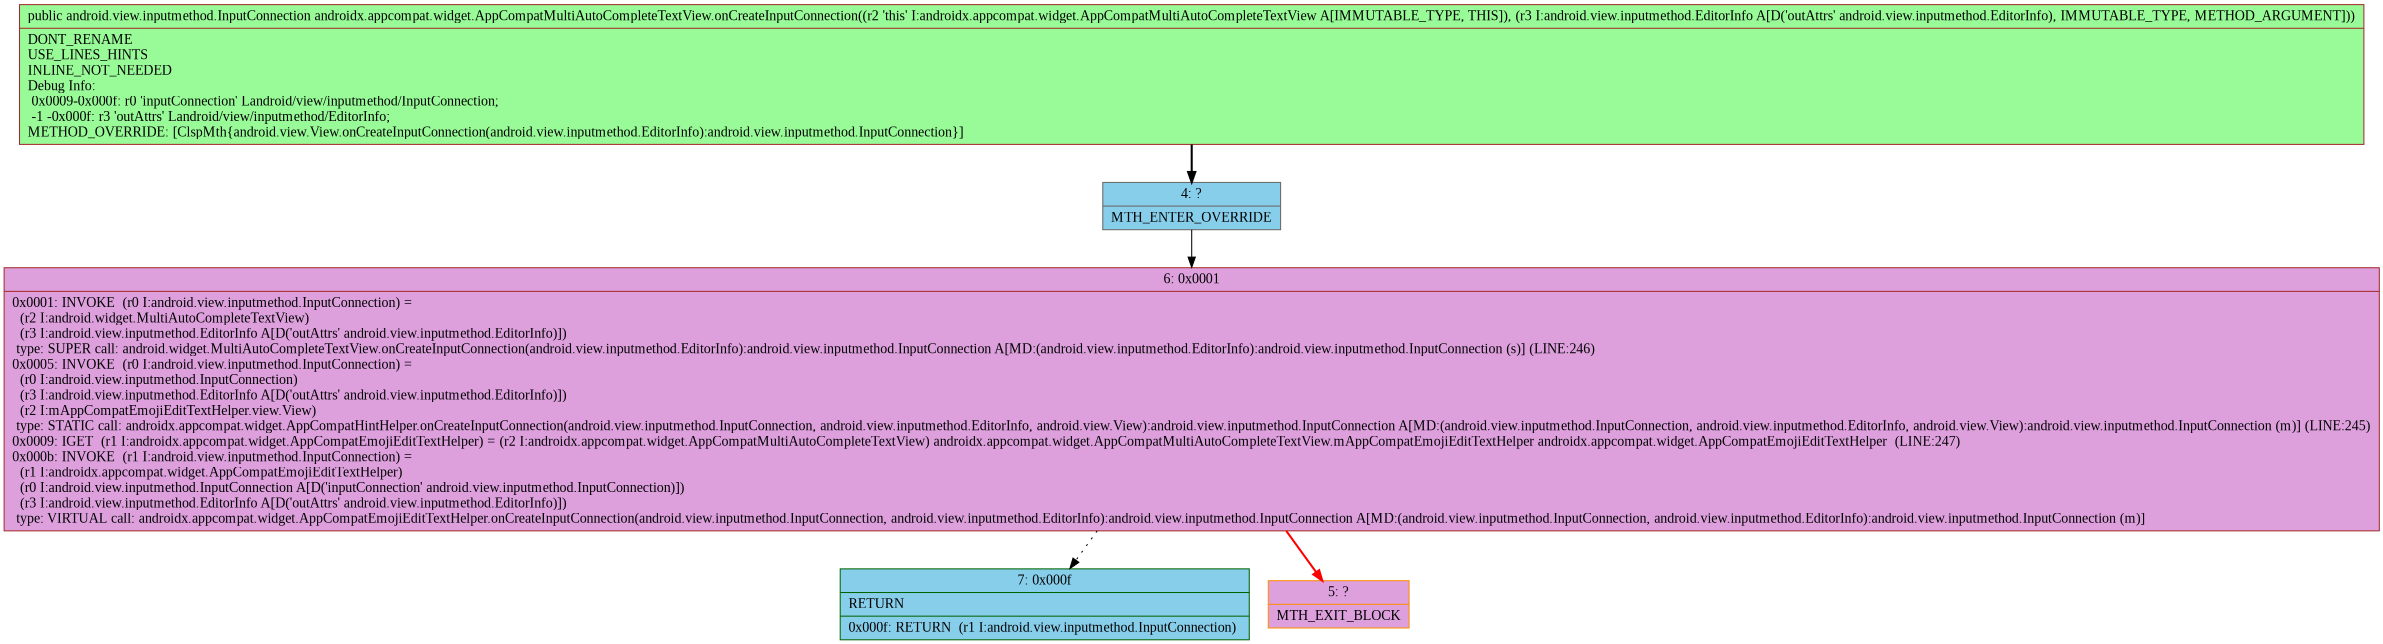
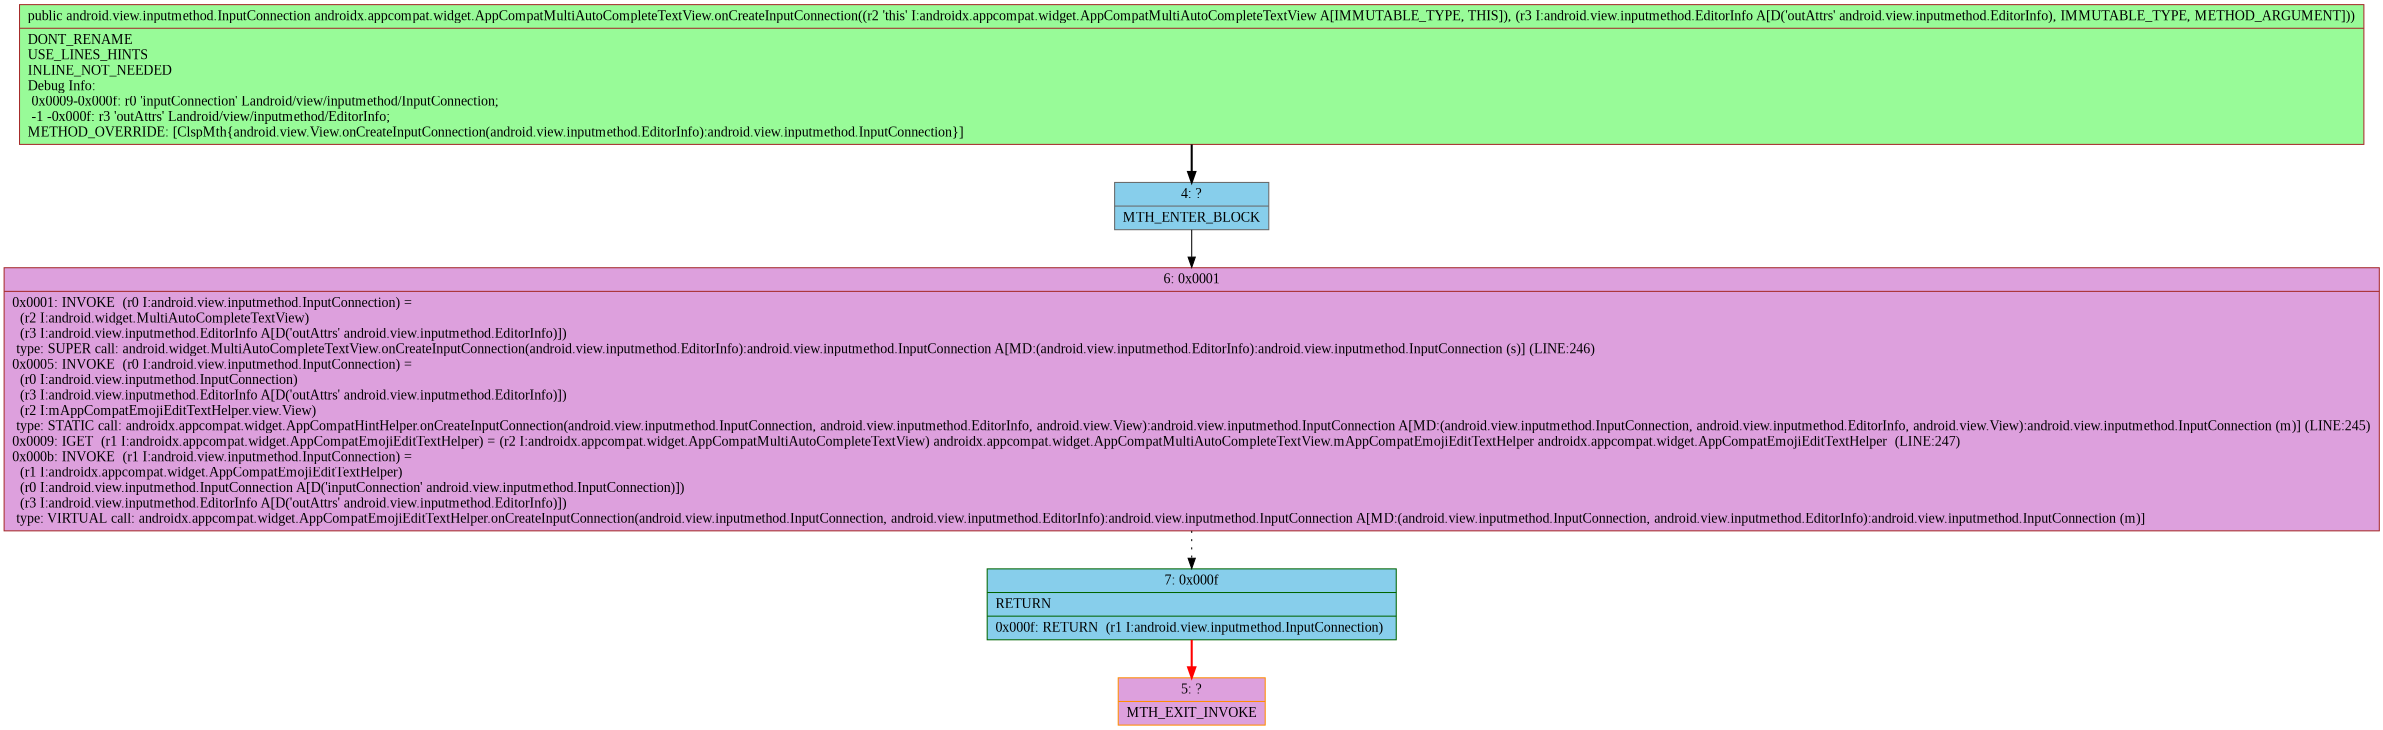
(1192, 217) -> (1192, 217)
(1301, 552) -> (1192, 654)
(1339, 616) -> (1192, 713)
